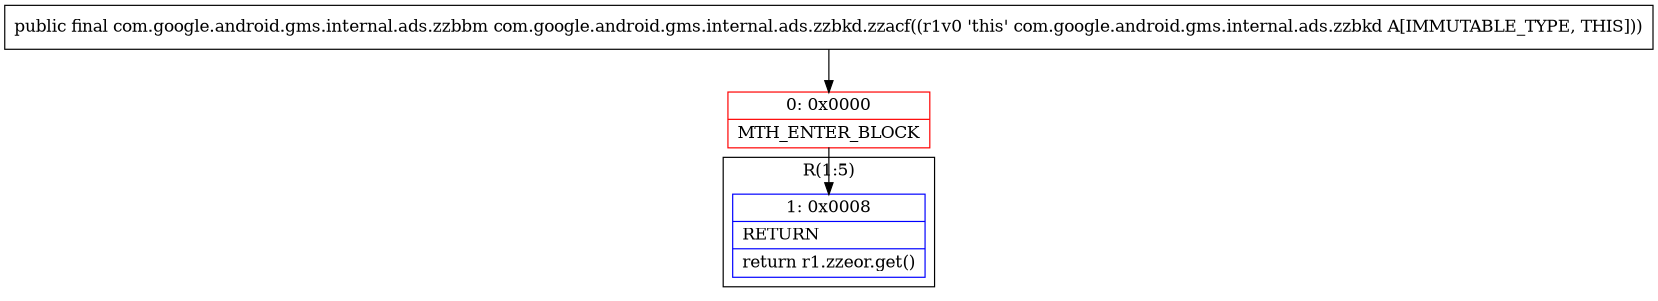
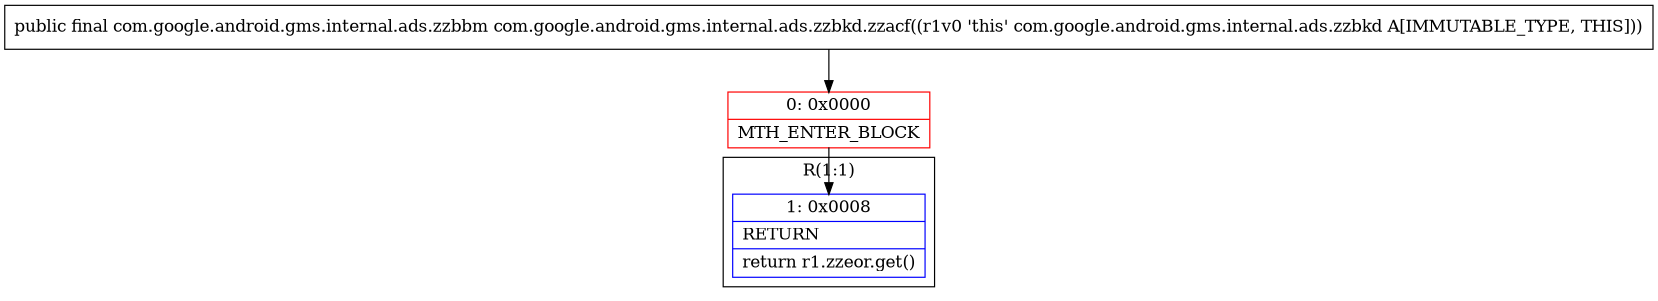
(829, 171) -> (829, 171)
